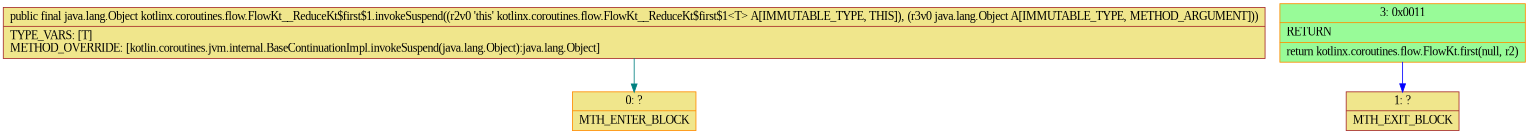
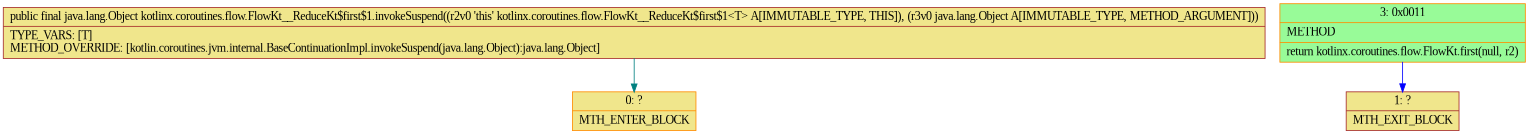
(1309, 32) -> (1311, 32)
